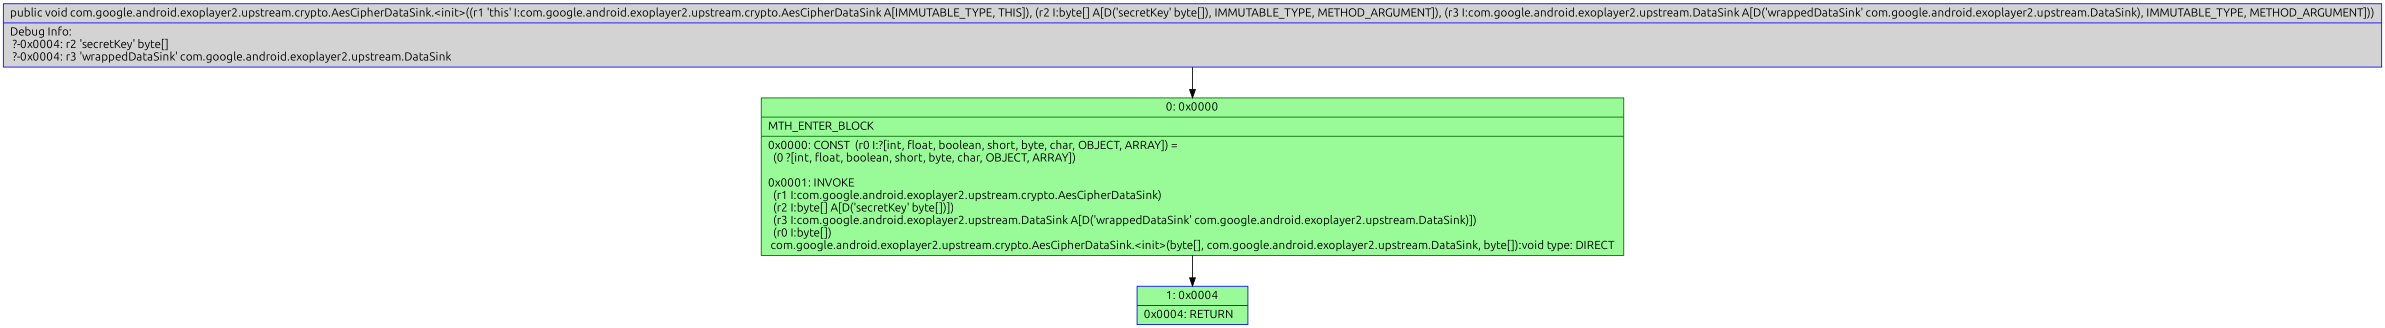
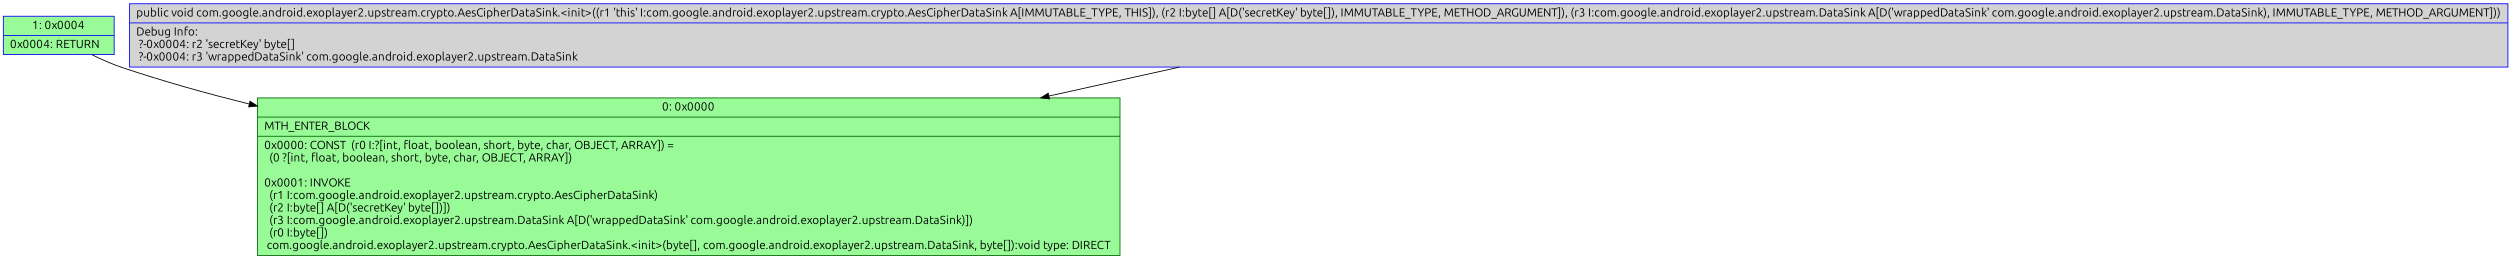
(1192, 267) -> (170, 82)
